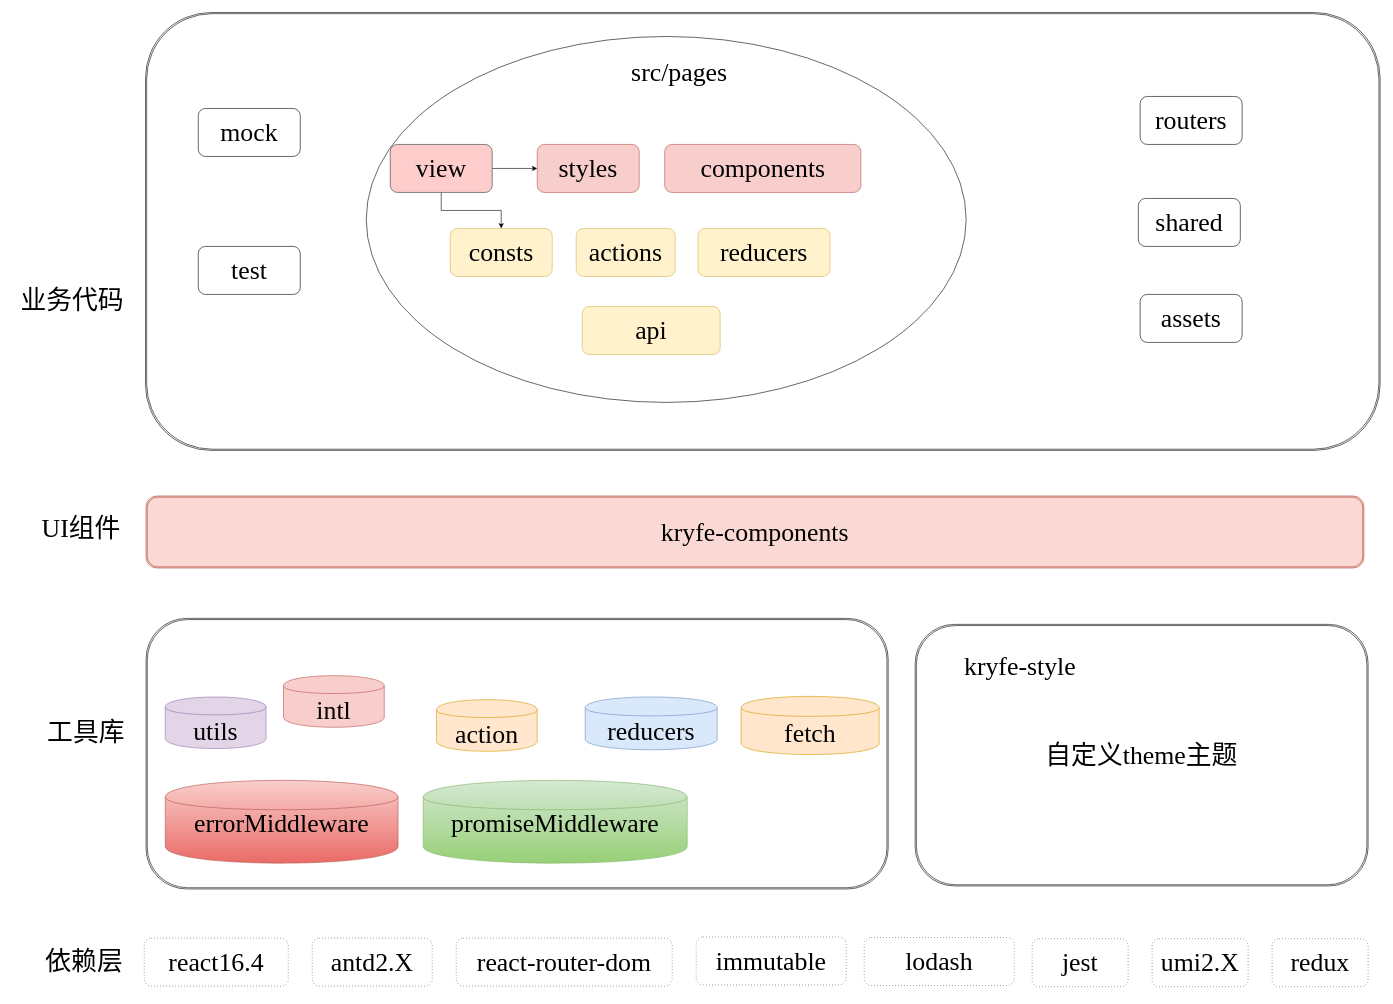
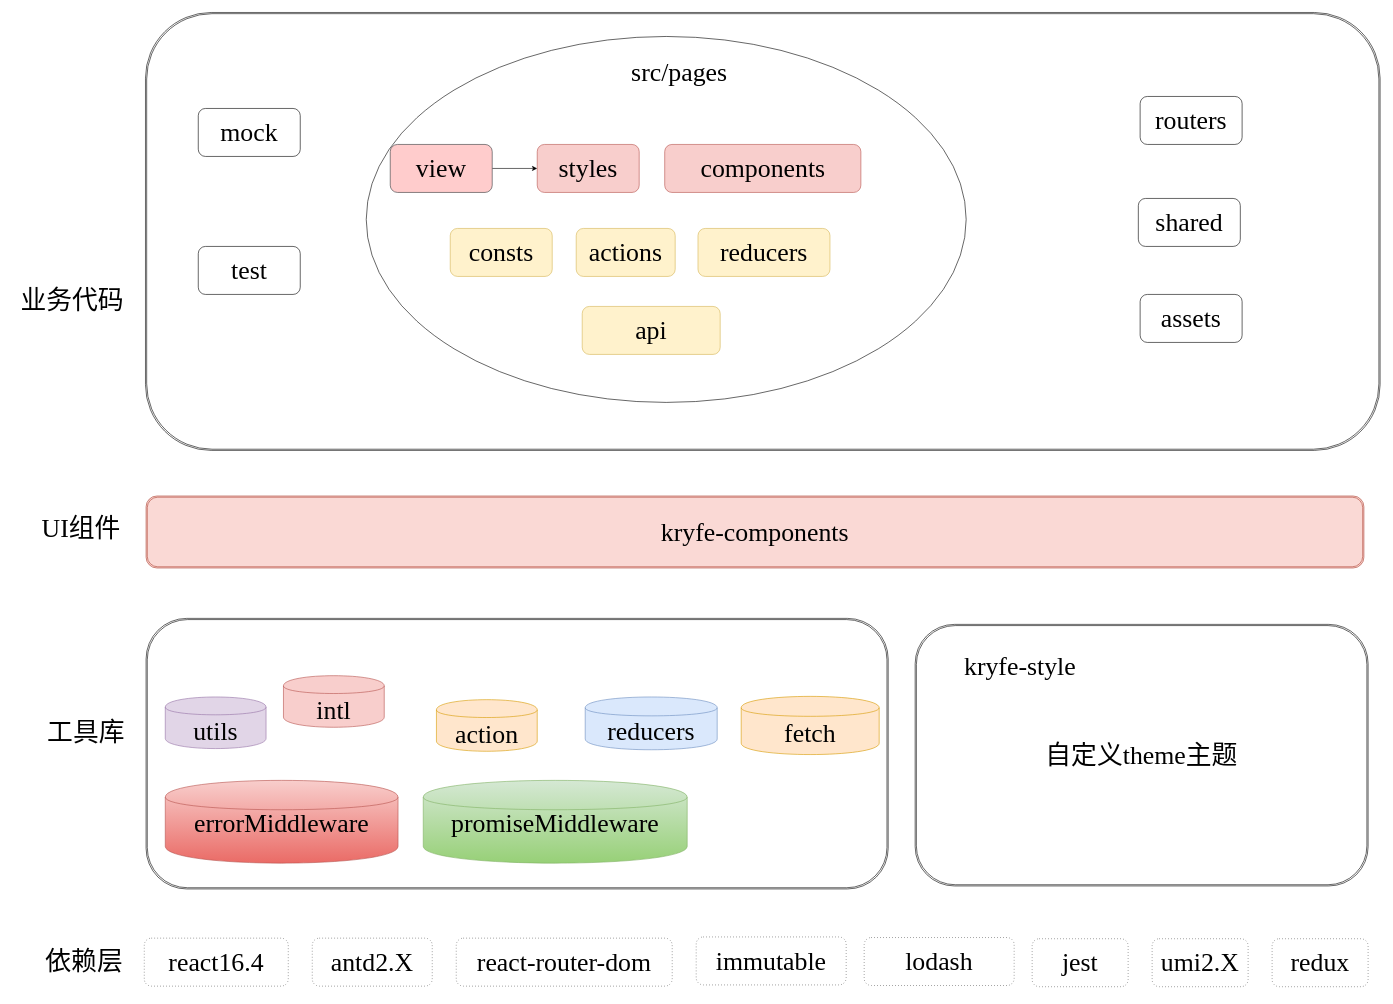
(471, 210) -> none
